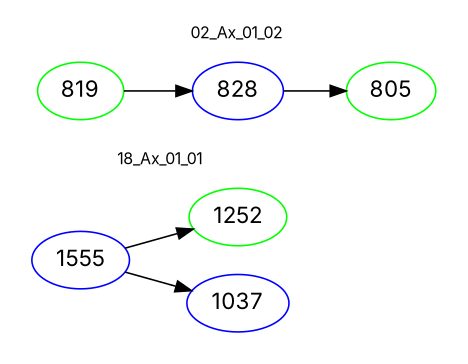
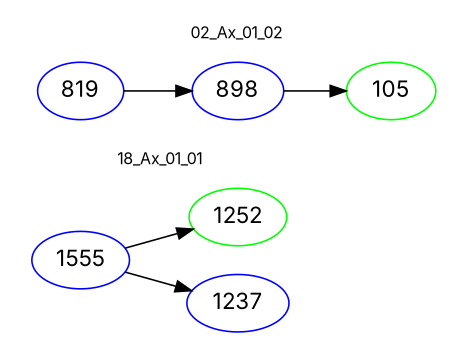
(81, 91) -> (81, 91)
(238, 91) -> (238, 91)
(391, 91) -> (391, 91)
(238, 303) -> (238, 303)
